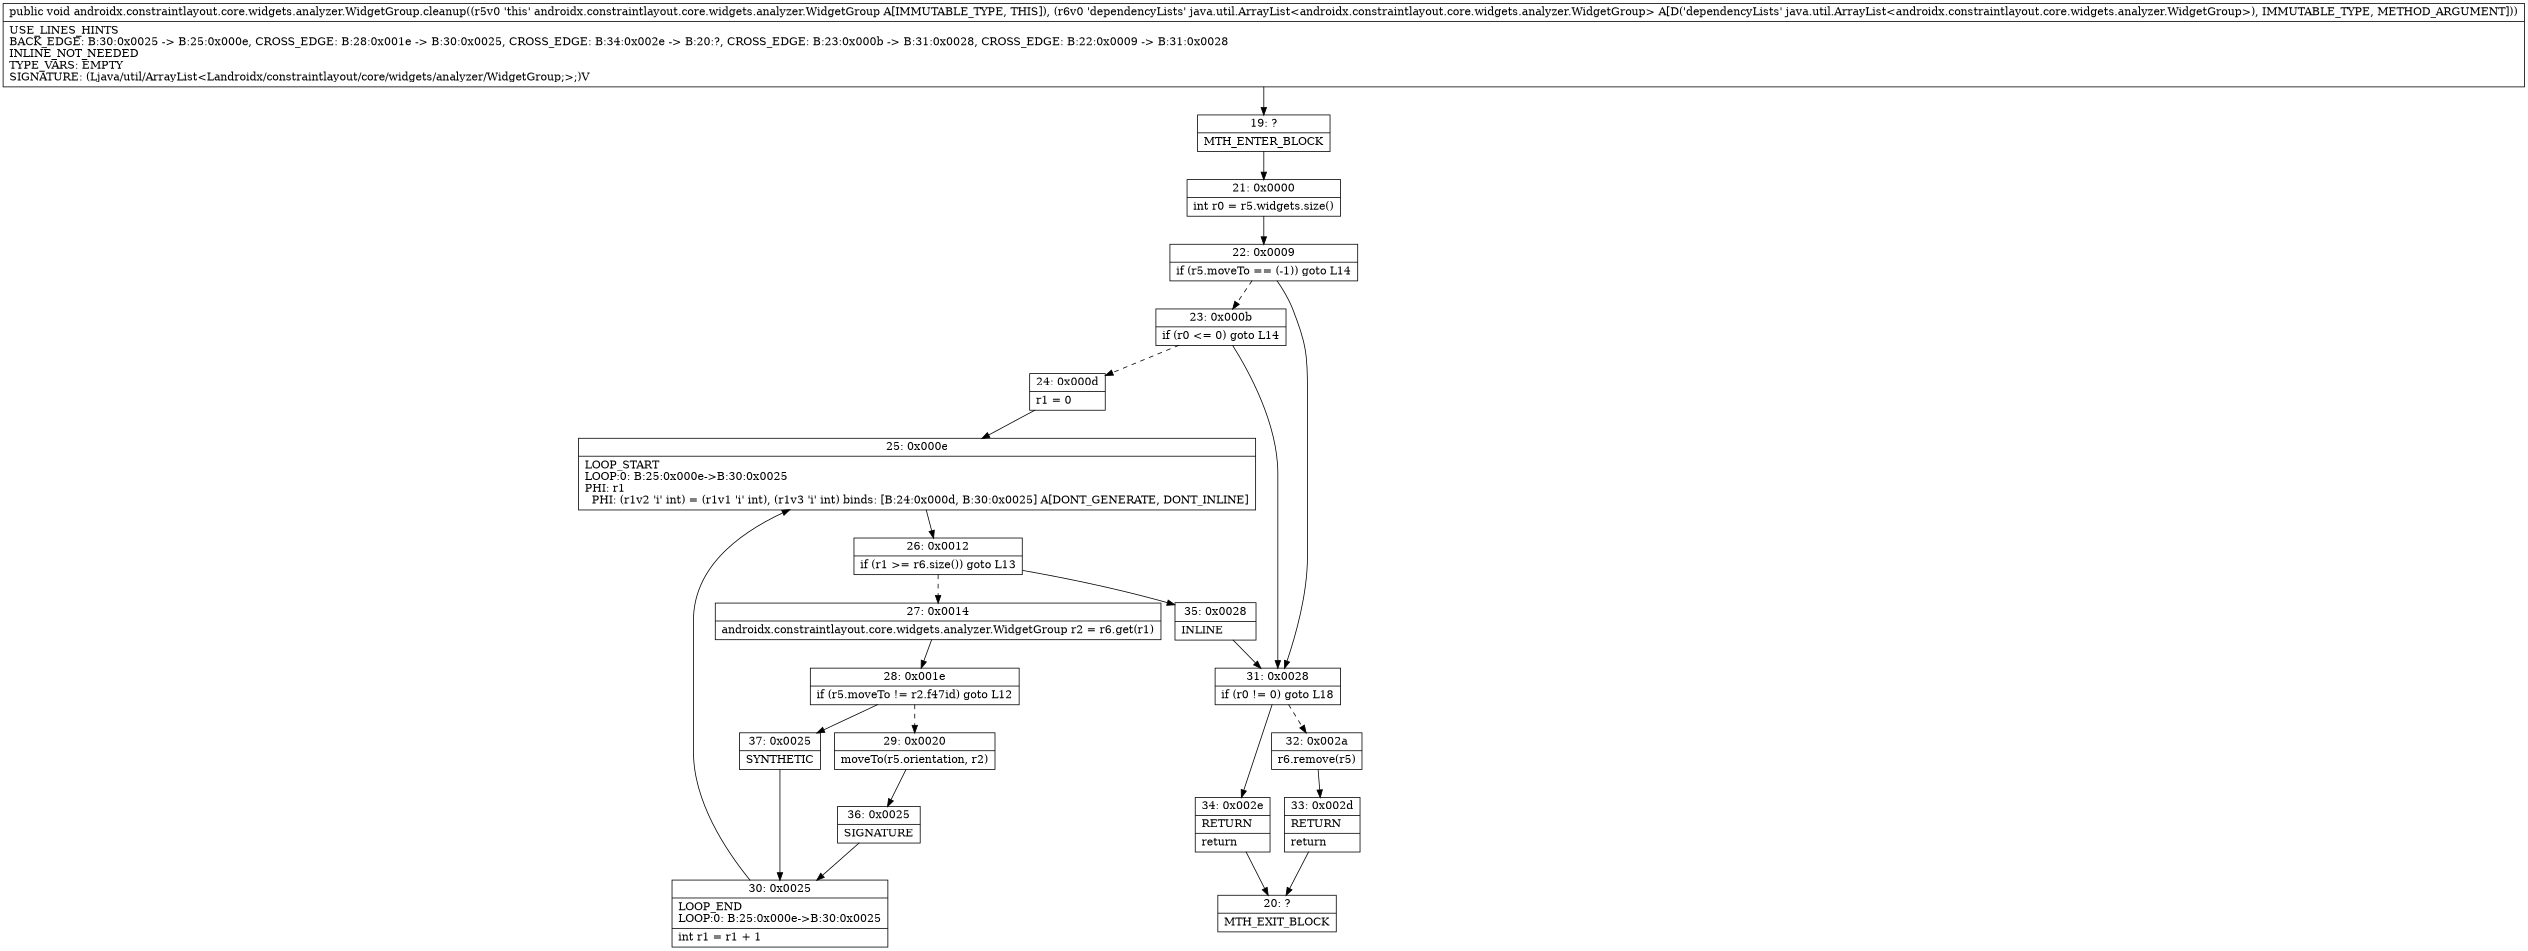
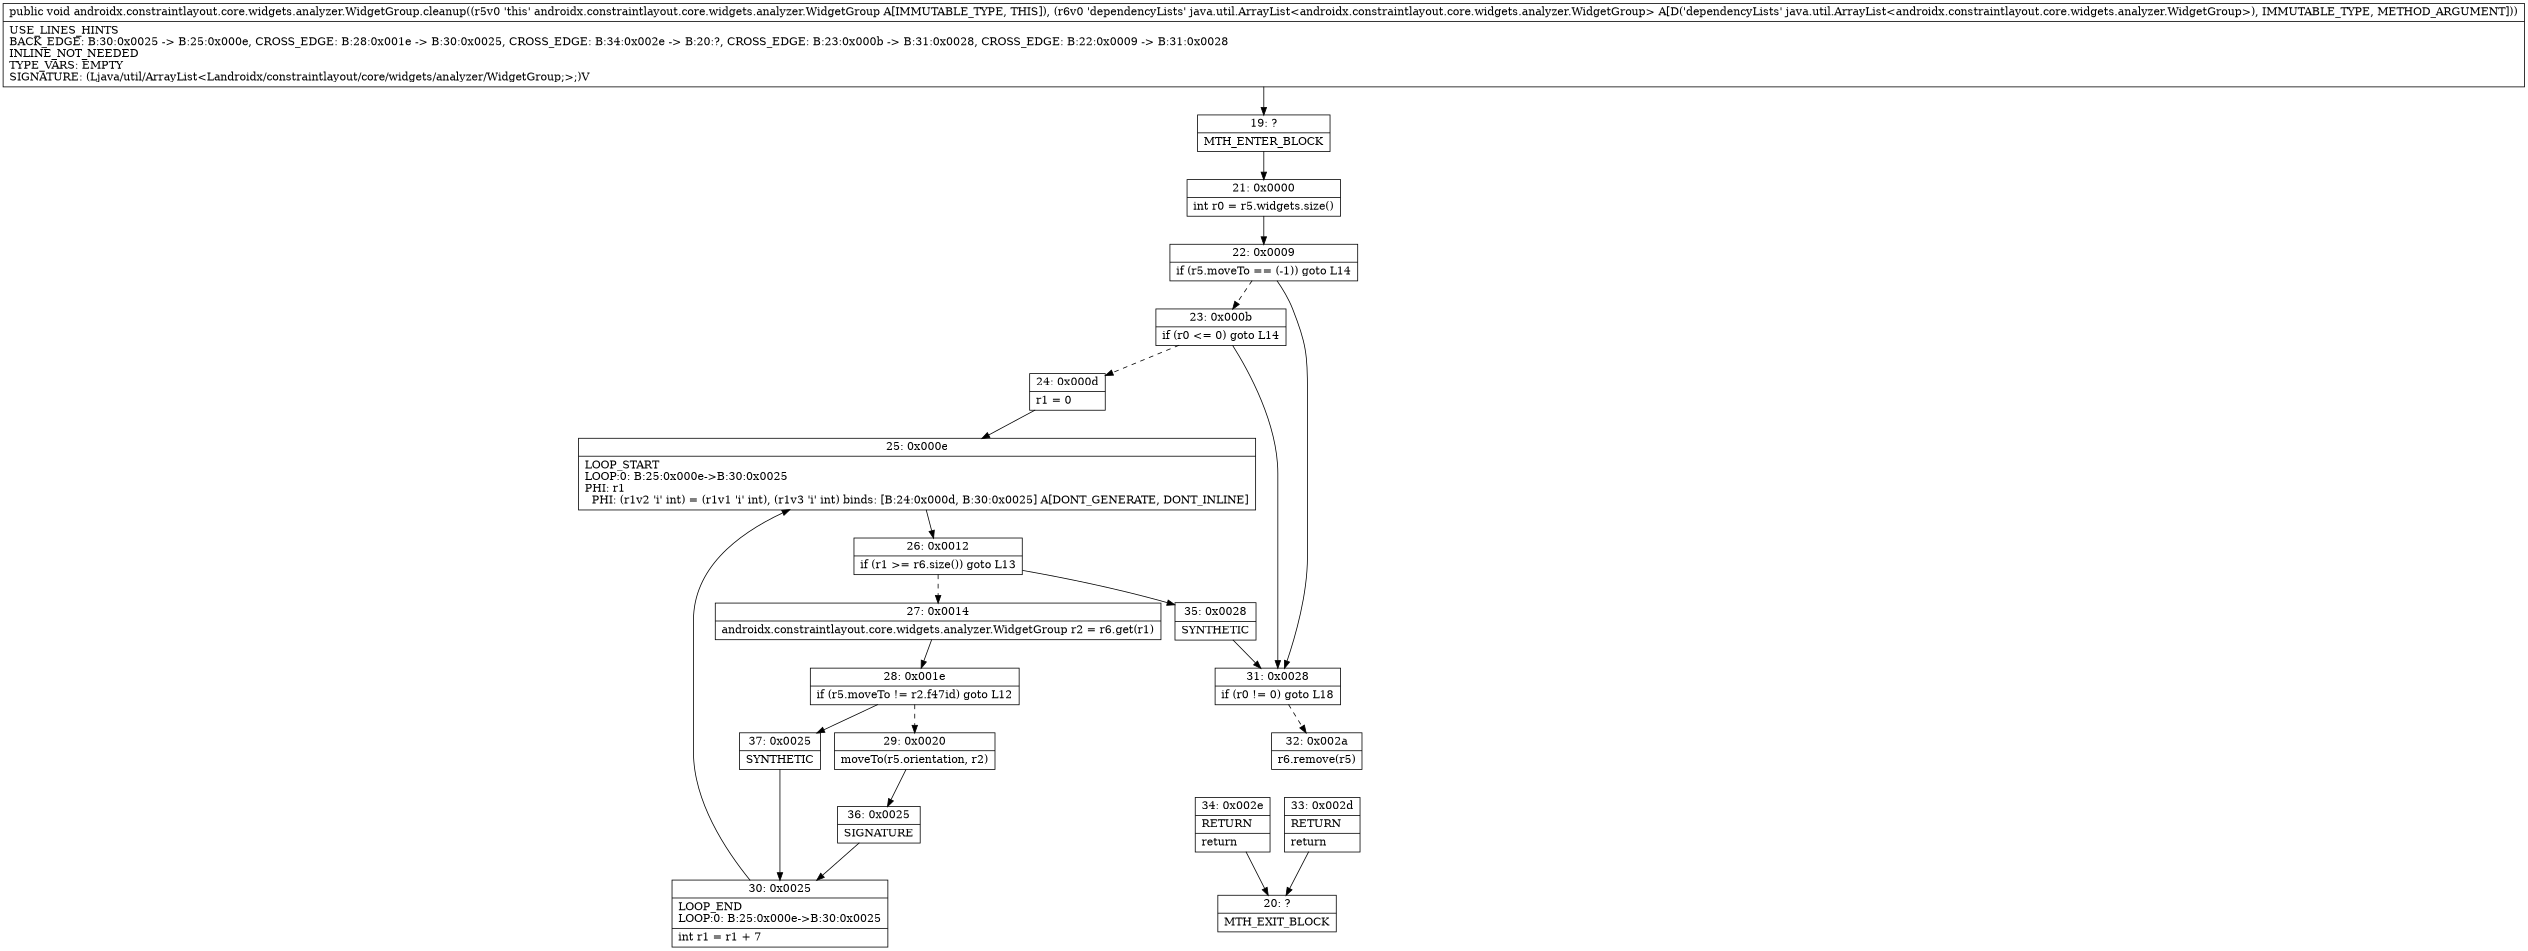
(1203, 630) -> (1216, 630)
(1258, 747) -> none
(1319, 780) -> none
(720, 937) -> (720, 937)
